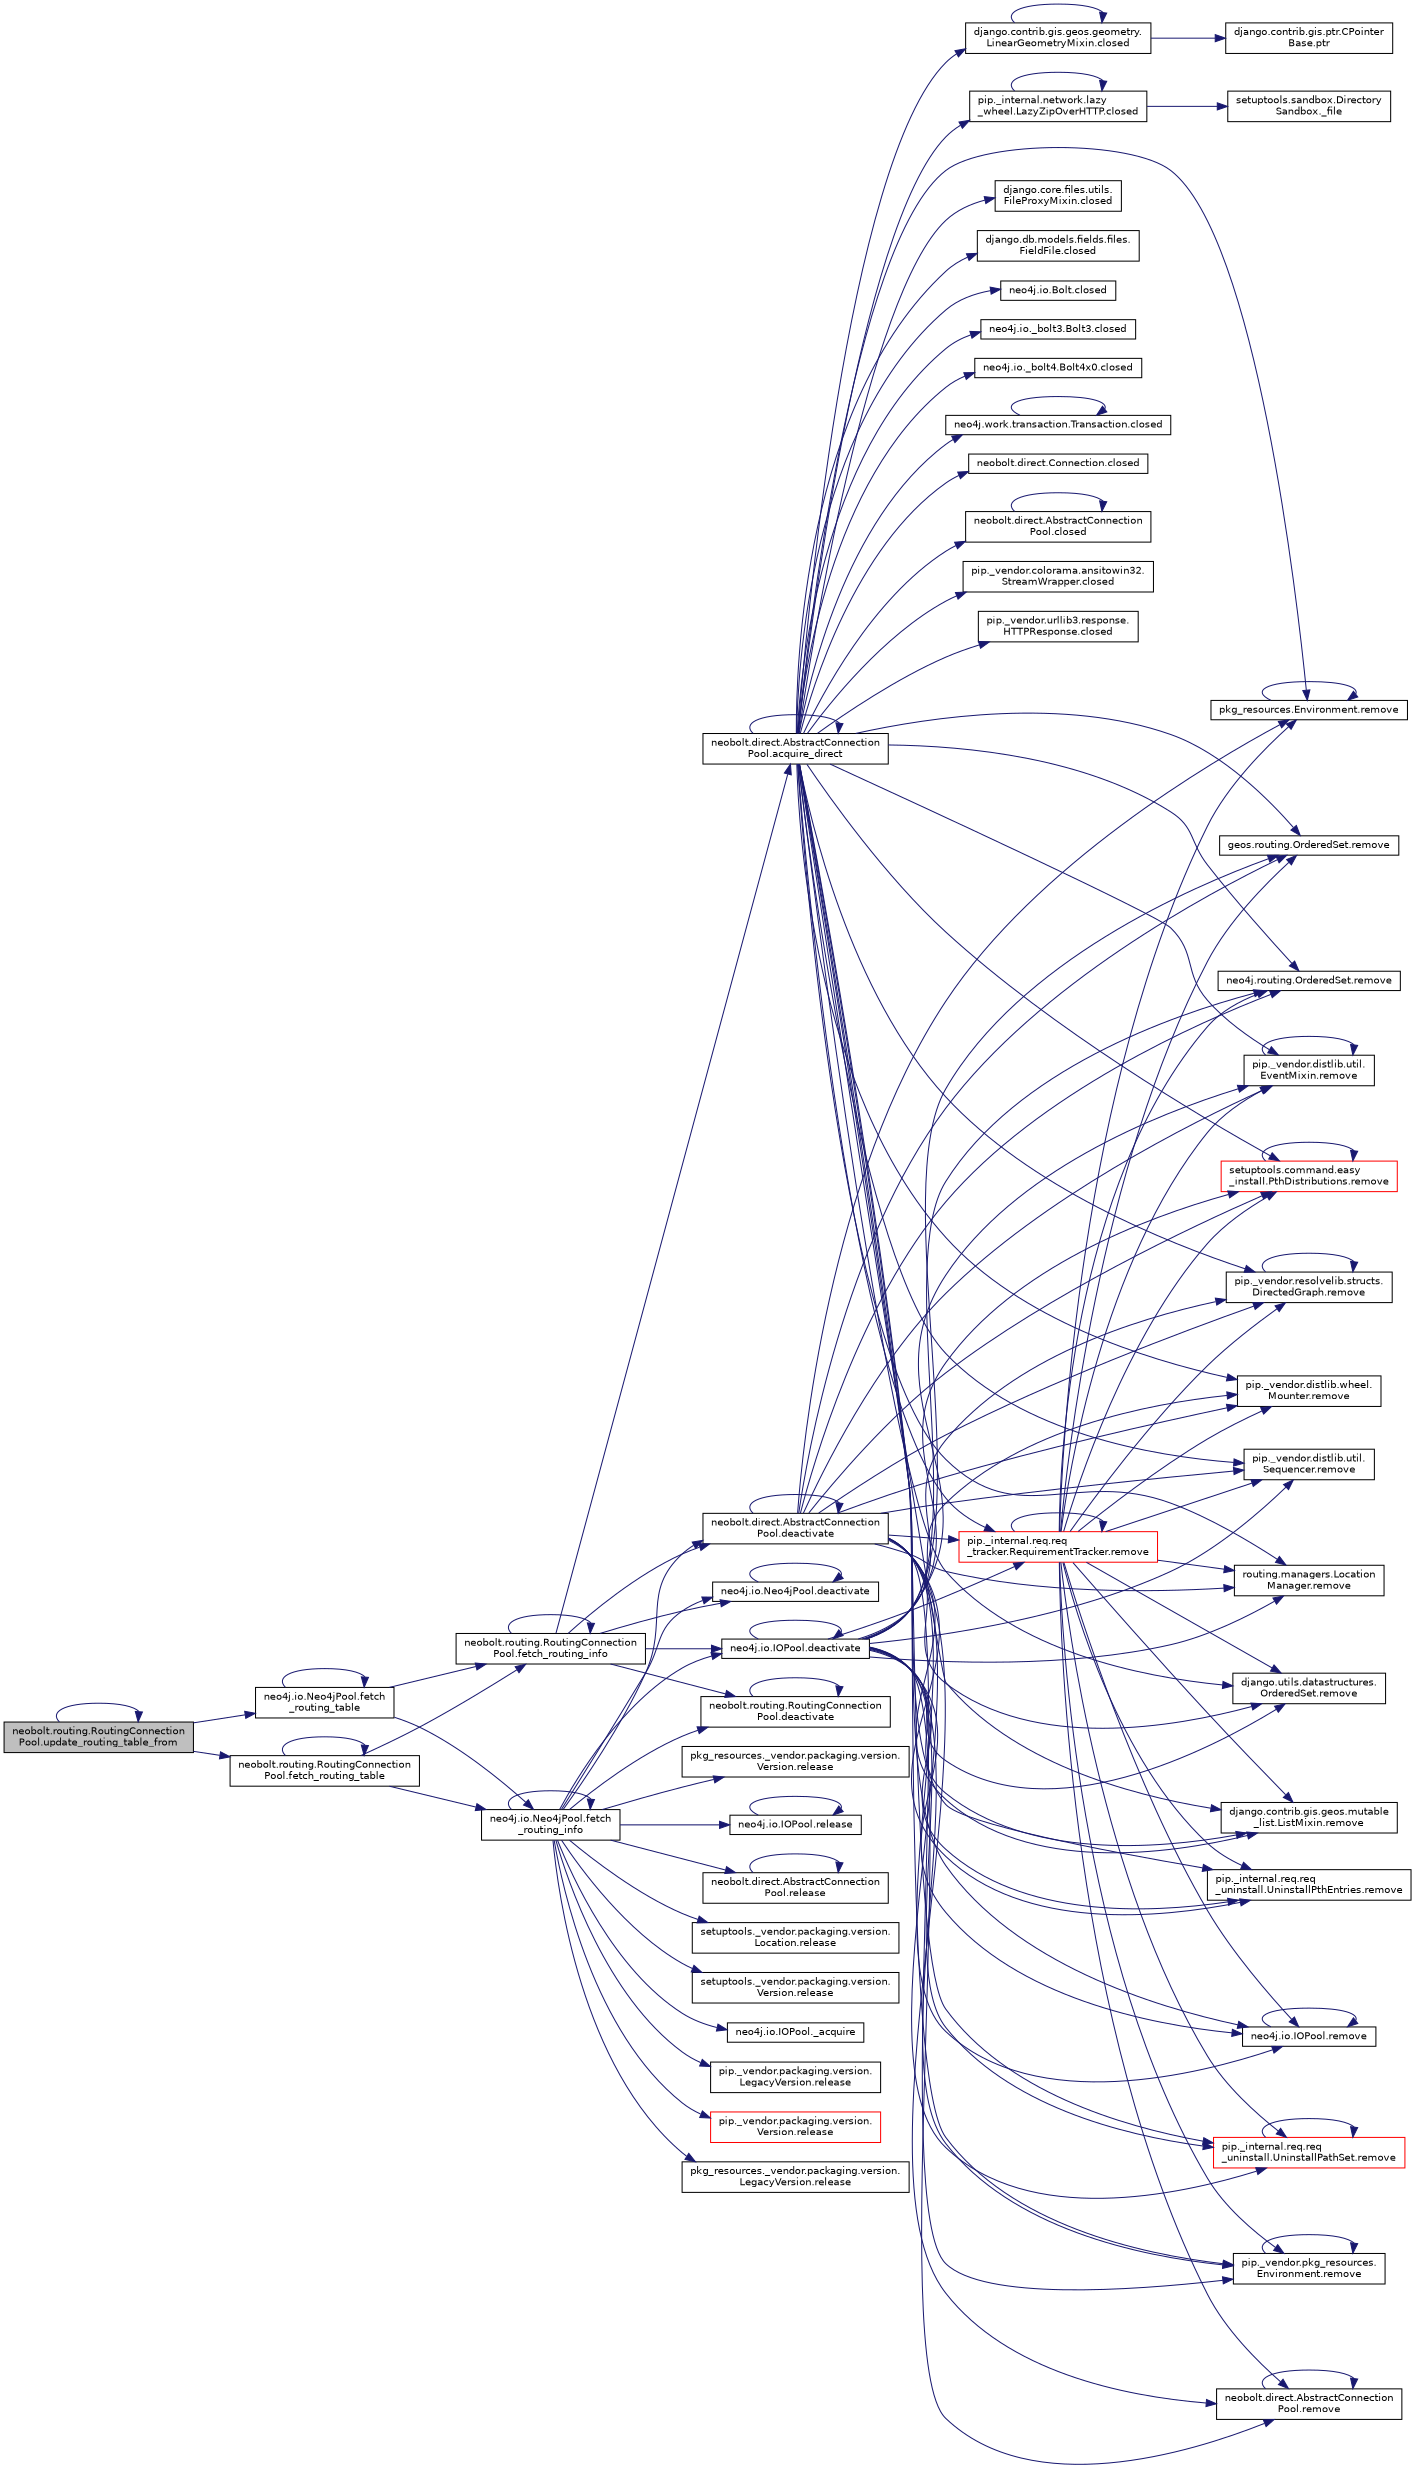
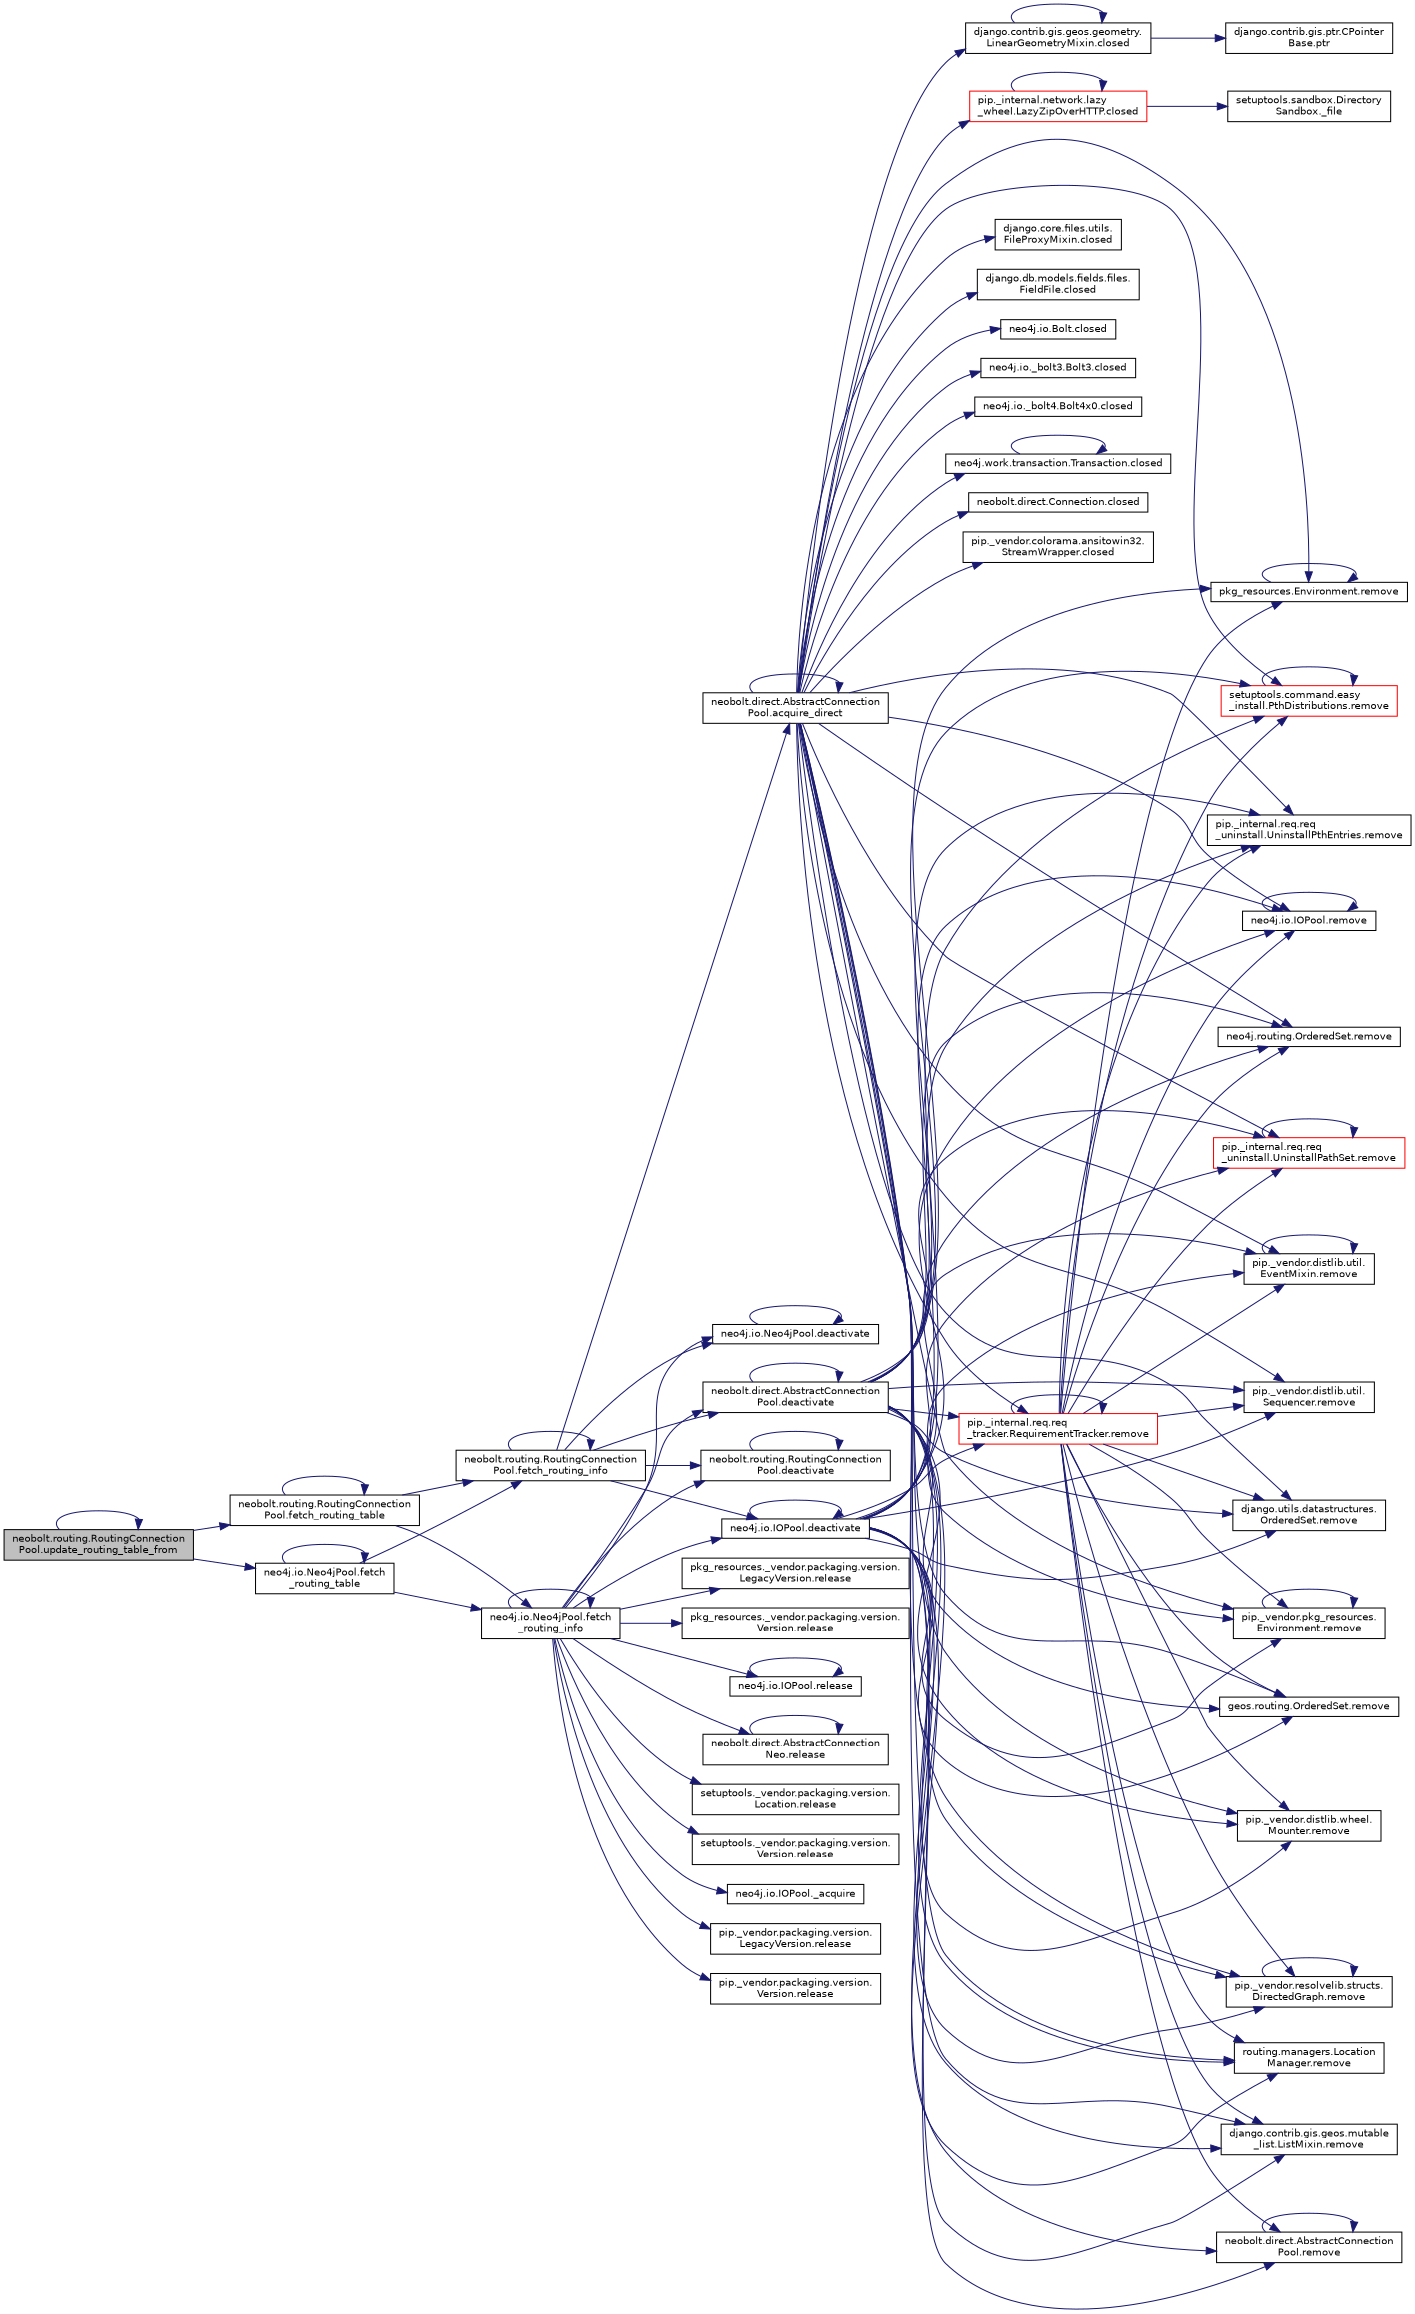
(1058, 106) -> (1058, 106)
(1058, 527) -> none
(1058, 627) -> none
(796, 1888) -> (796, 1750)
(796, 2127) -> (796, 1989)
